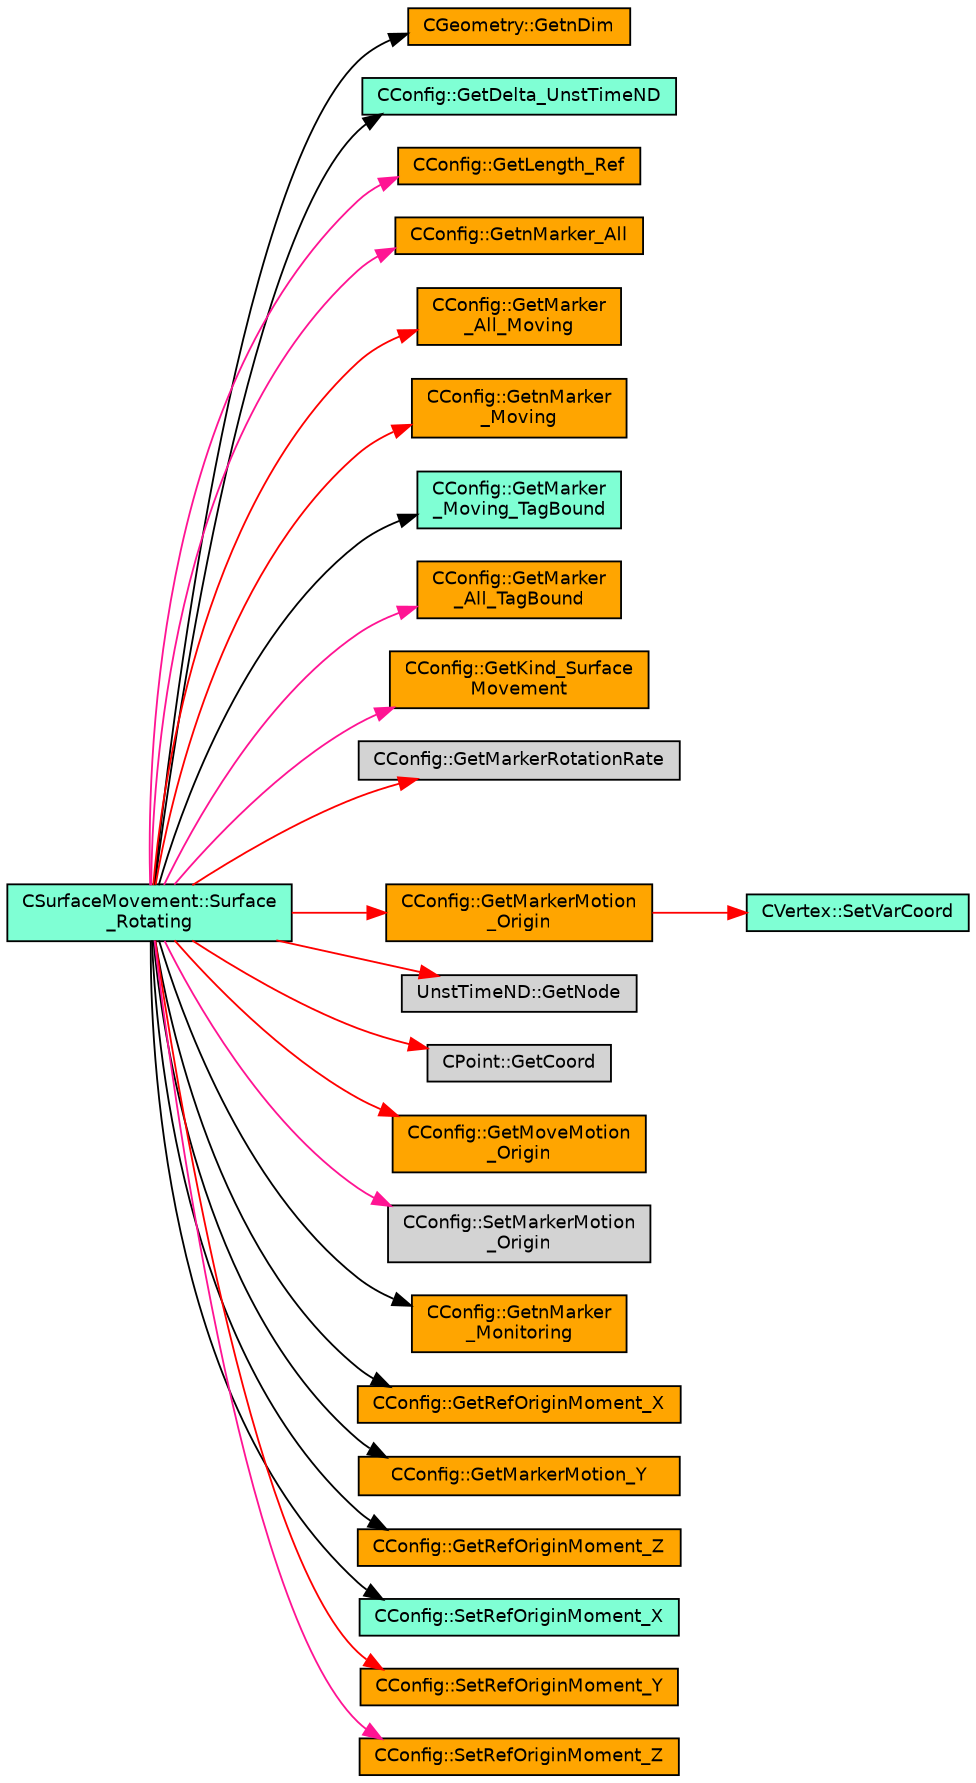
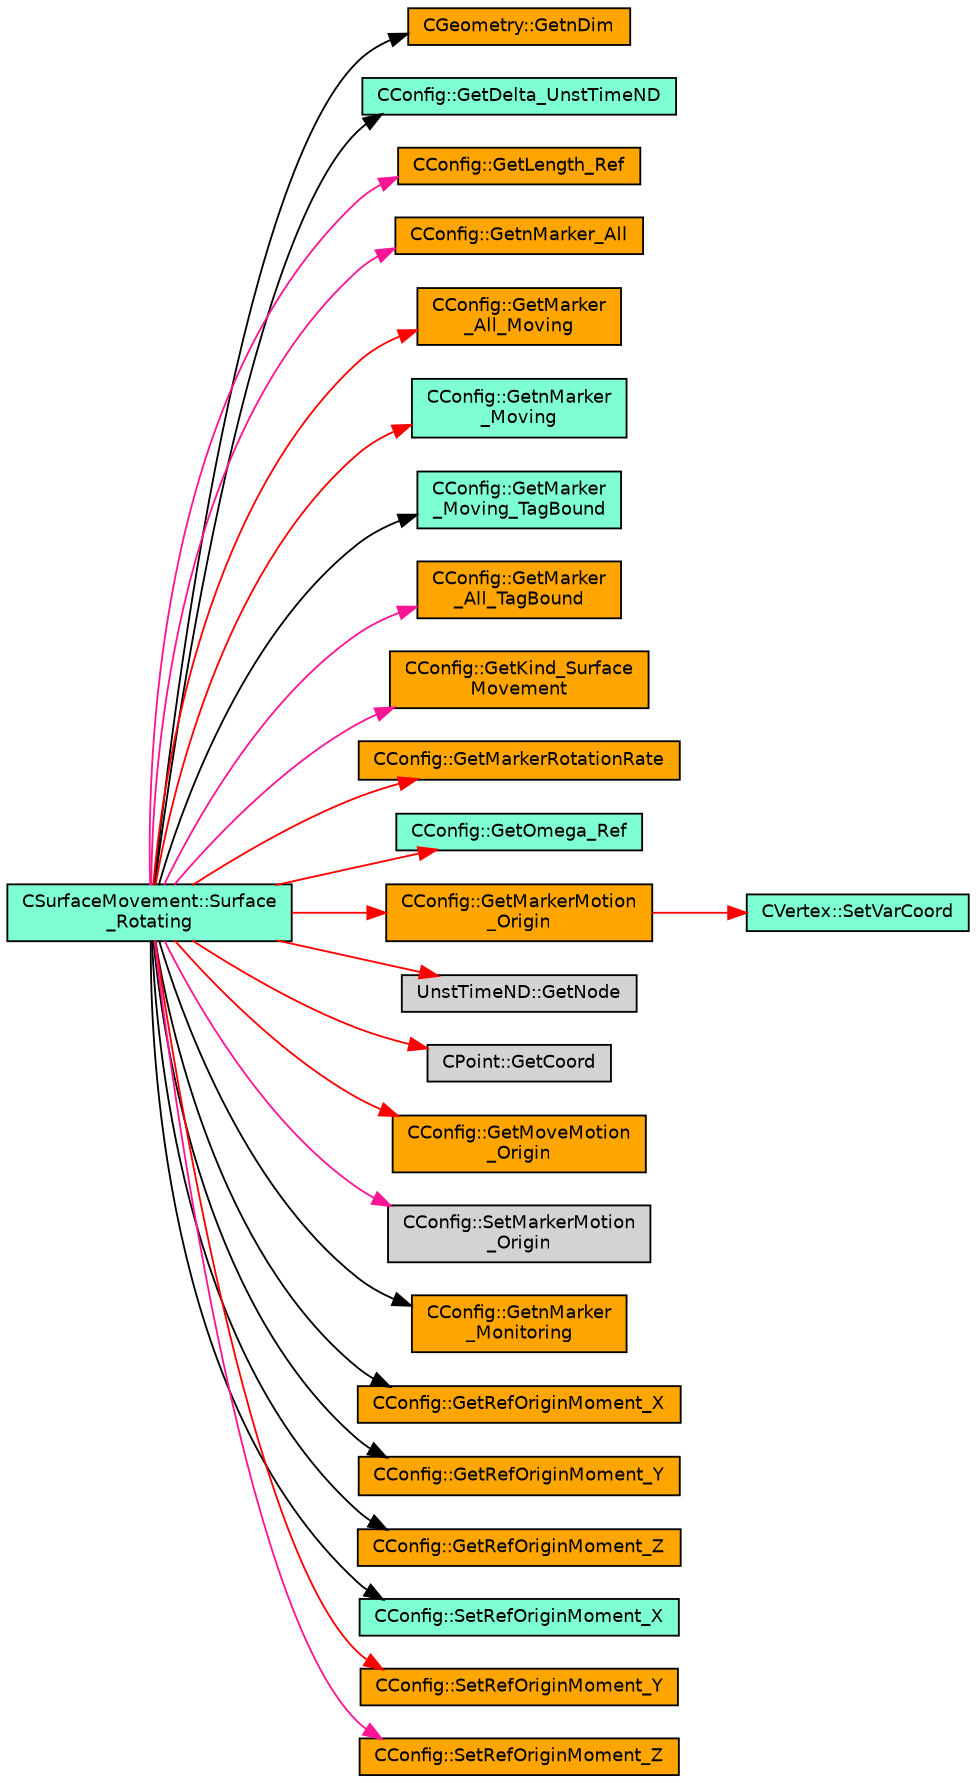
(519, 408) -> (519, 408)
(519, 760) -> (519, 760)
none -> (519, 832)
(519, 1476) -> (519, 1476)
